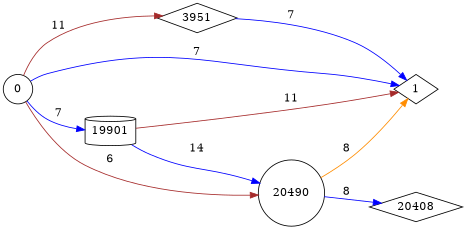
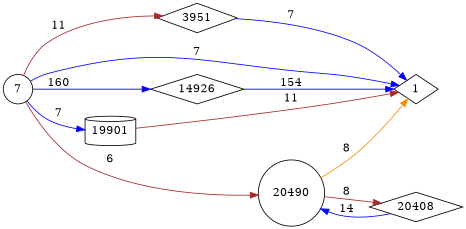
(18, 89) -> (18, 89)
none -> (197, 89)
(191, 167) -> (359, 217)
(349, 199) -> (349, 199)
